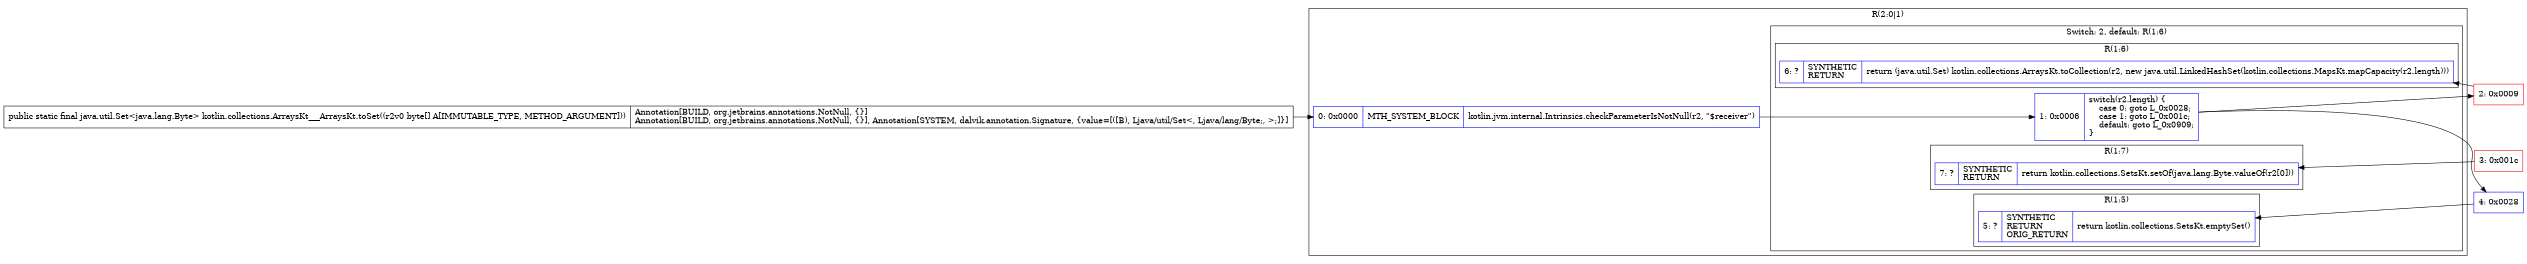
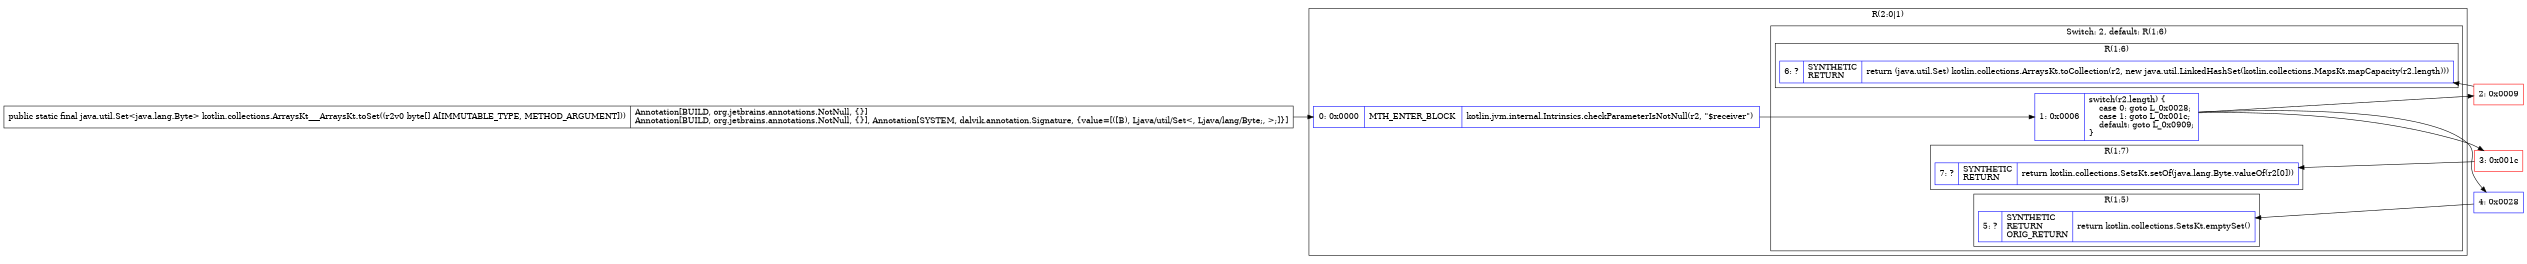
(1413, 117) -> (1412, 117)
none -> (2340, 119)
